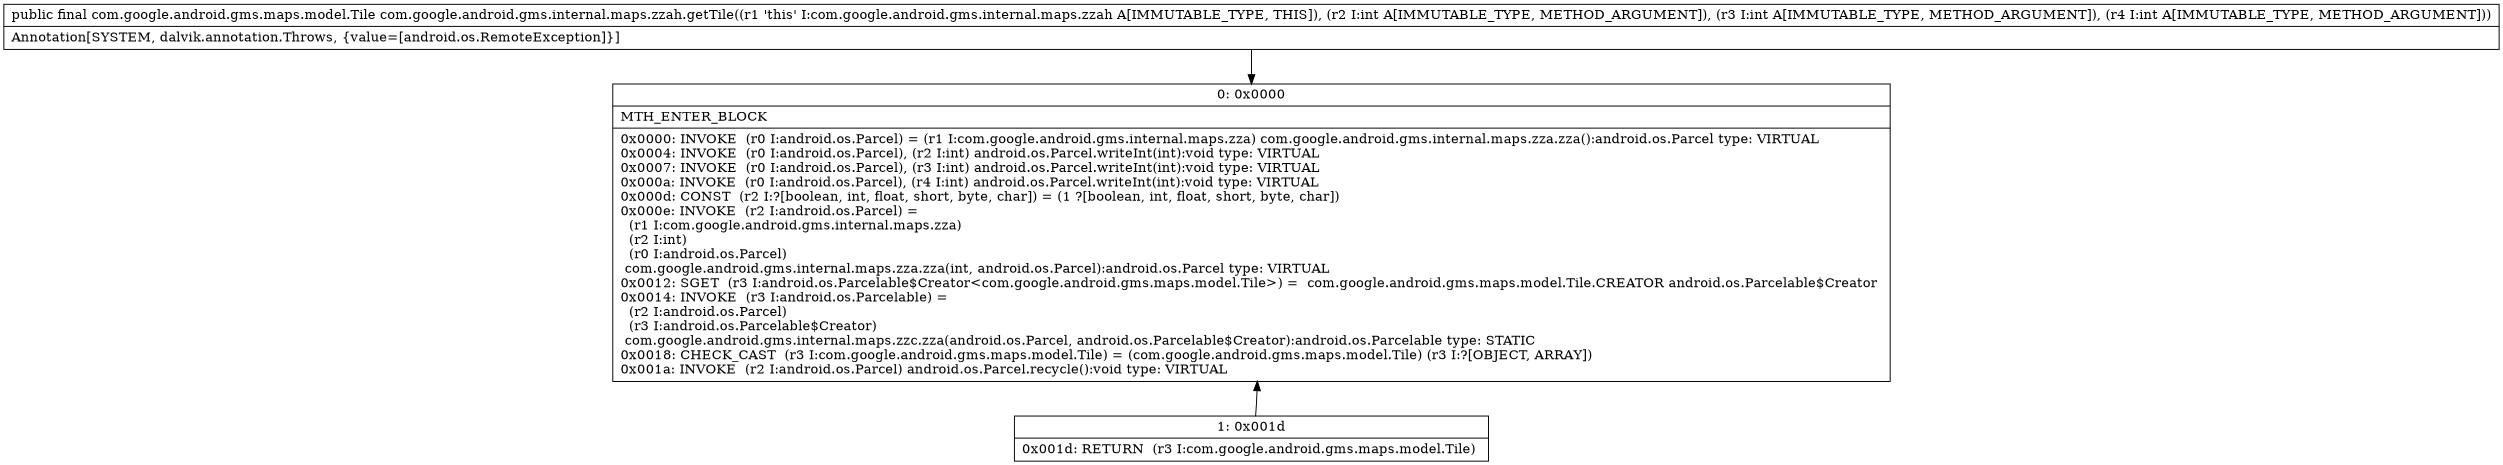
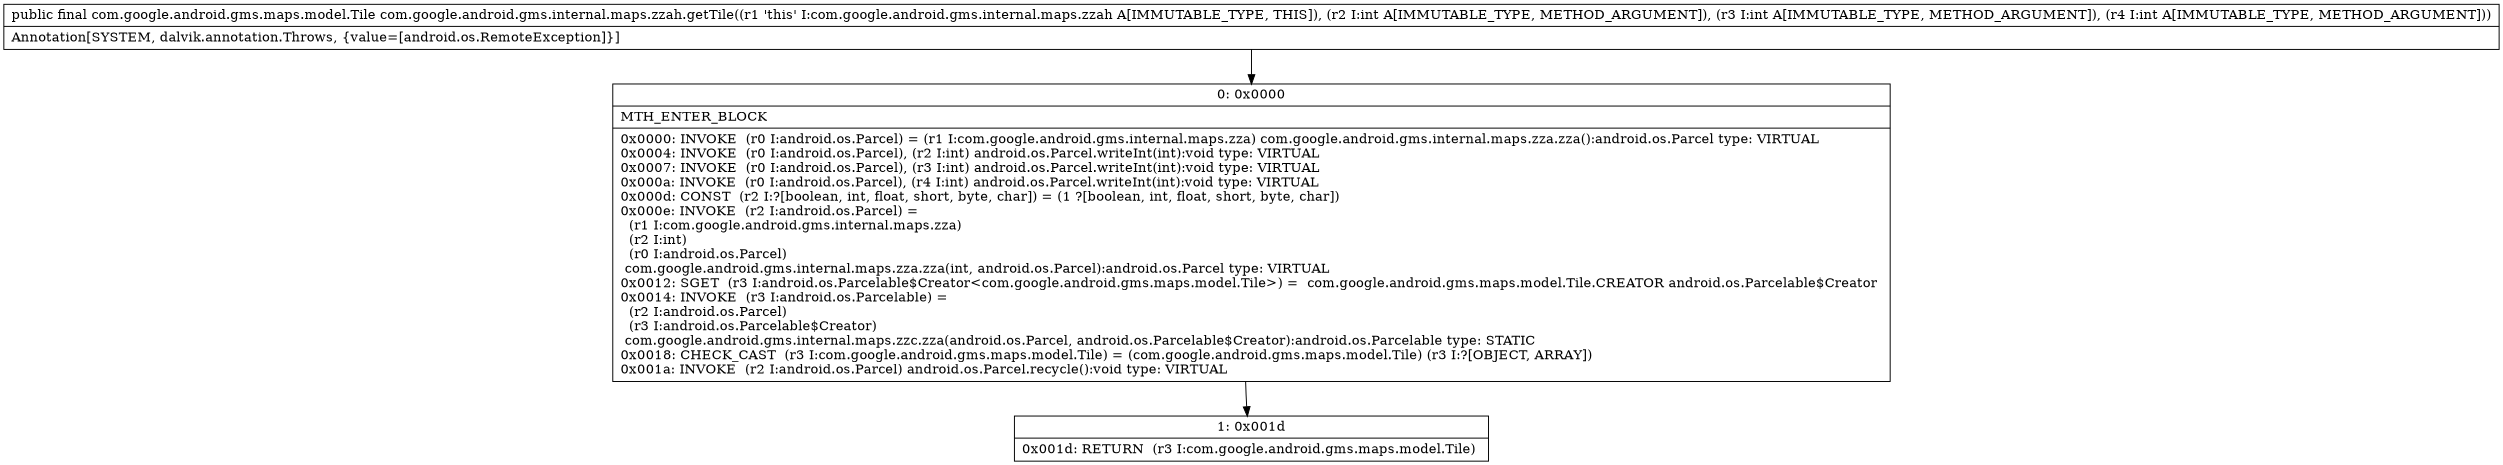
(1256, 404) -> (1246, 394)
